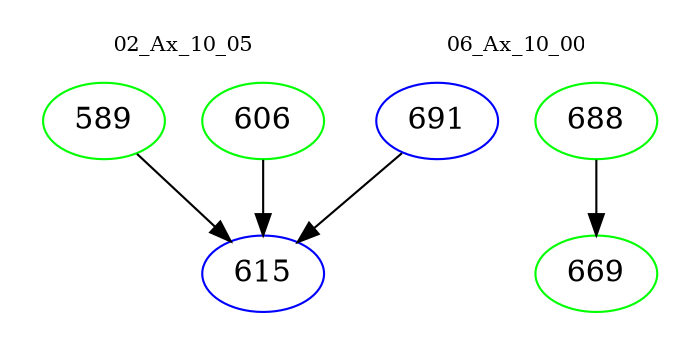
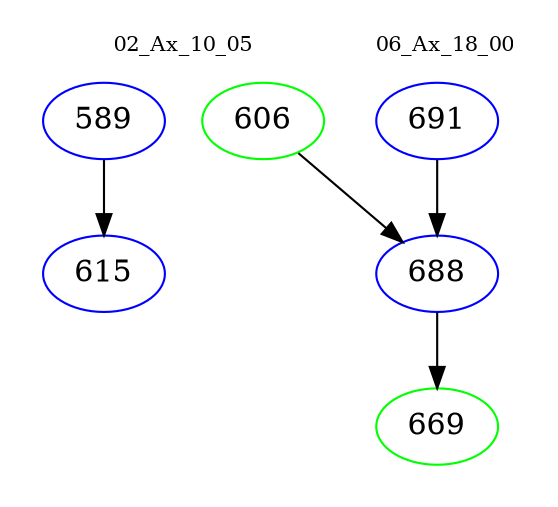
(517, 46) -> (446, 46)
(104, 121) -> (104, 121)
(596, 121) -> (437, 274)
(373, 177) -> (437, 187)
(263, 187) -> (327, 177)
